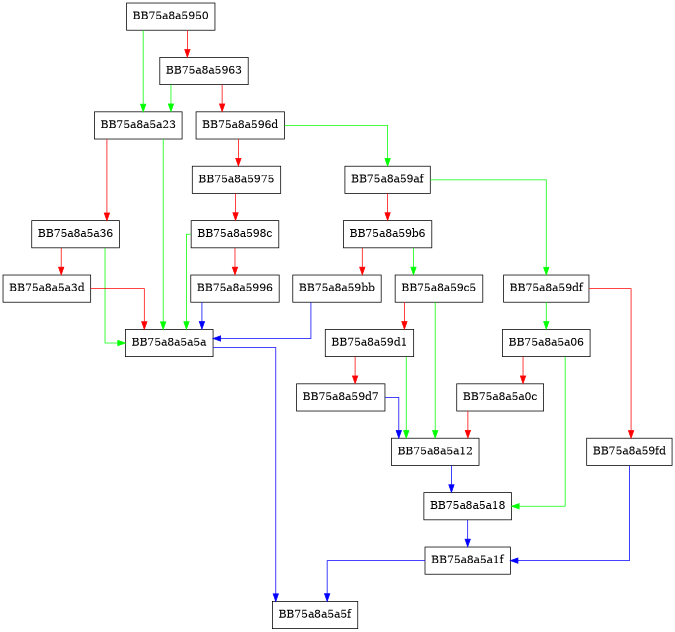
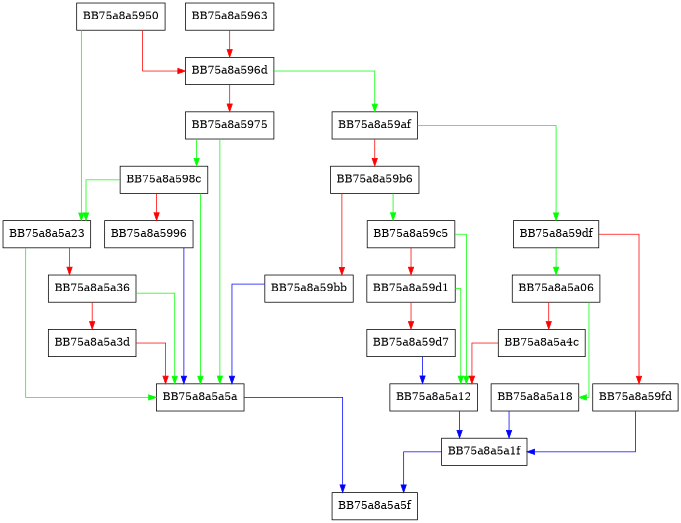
(187, 40) -> (143, 68)
(171, 94) -> (86, 180)
(236, 203) -> (197, 149)
none -> (220, 258)
(500, 397) -> (542, 343)
(451, 475) -> (460, 421)
